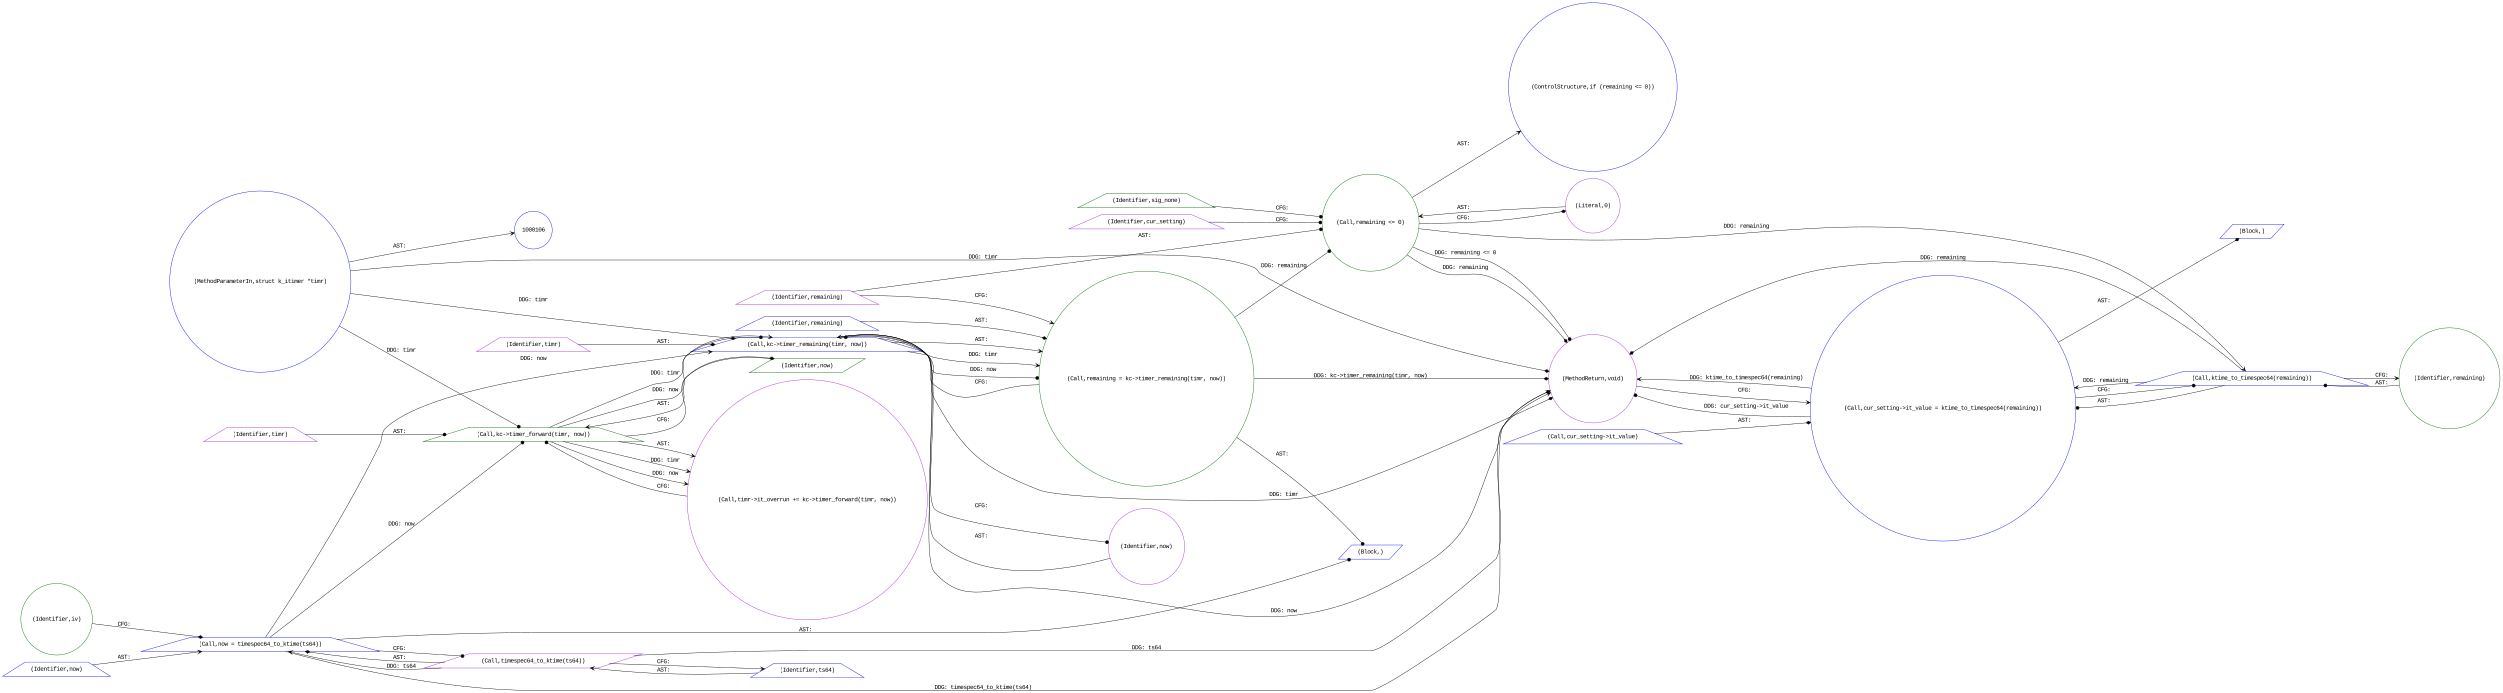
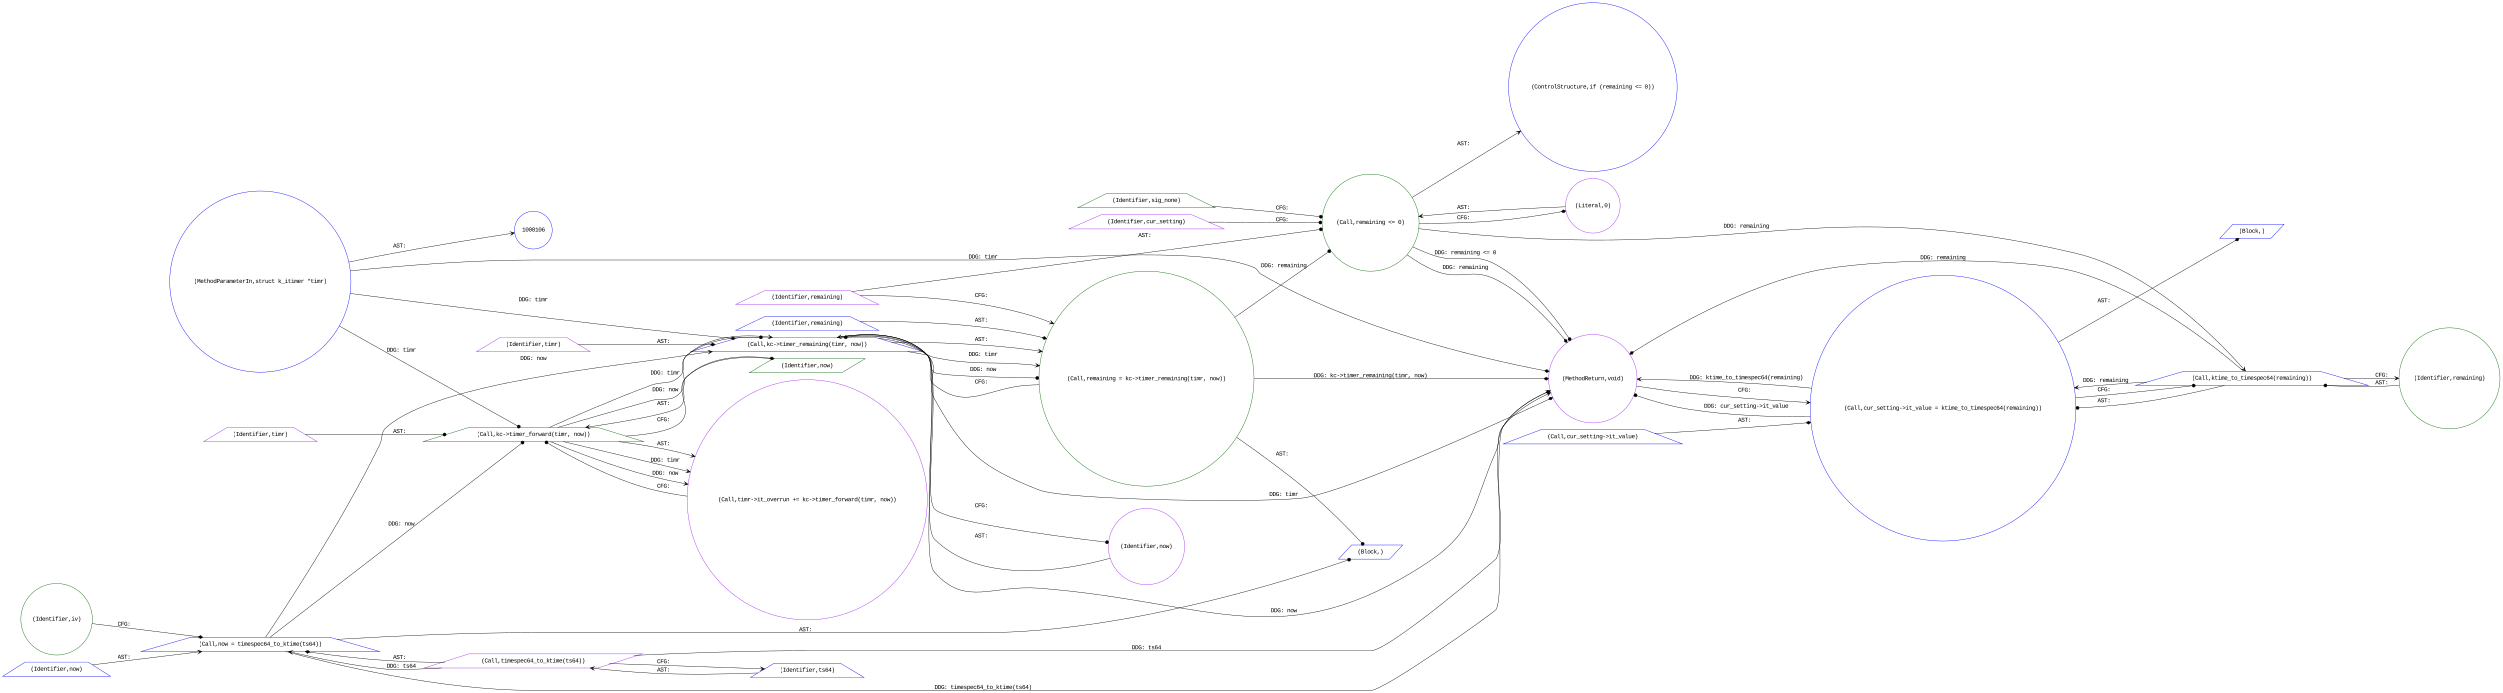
(419, 653) -> none
